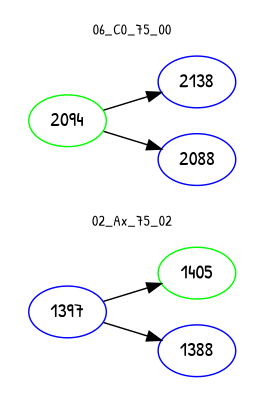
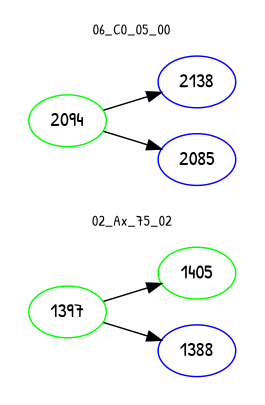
(132, 31) -> (132, 31)
(197, 160) -> (197, 160)
(68, 312) -> (68, 312)
